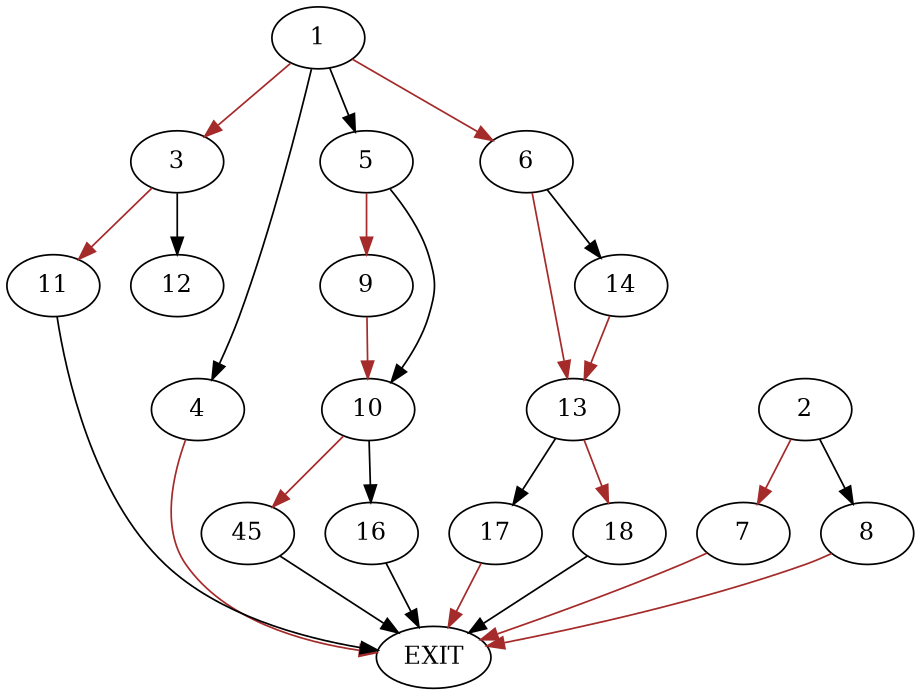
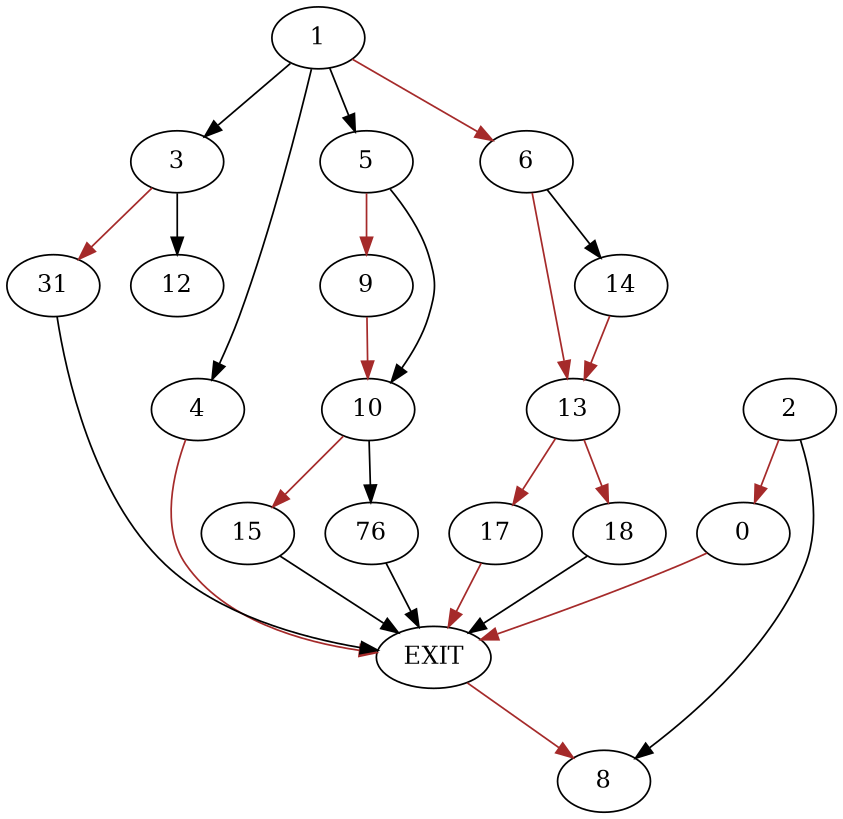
(254, 94) -> (254, 94)
(53, 286) -> (53, 286)
(539, 464) -> (539, 464)
(248, 533) -> (248, 533)
(372, 533) -> (372, 533)
(743, 533) -> (743, 533)
(670, 605) -> (513, 715)
